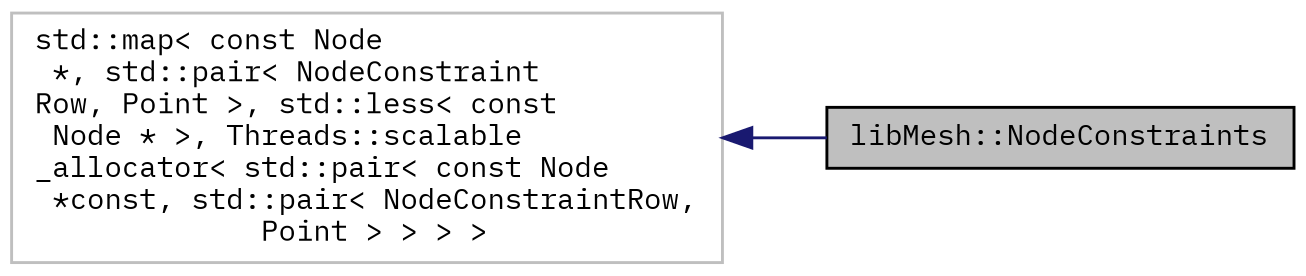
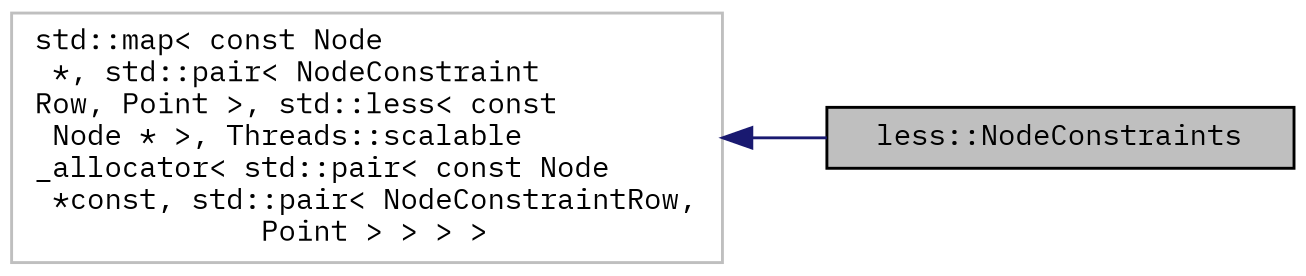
(1060, 138) -> (1060, 138)
